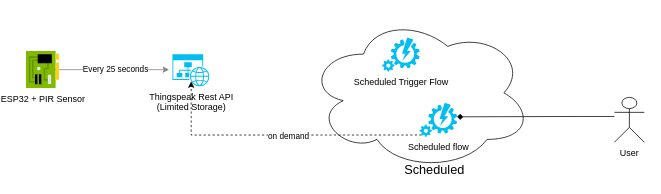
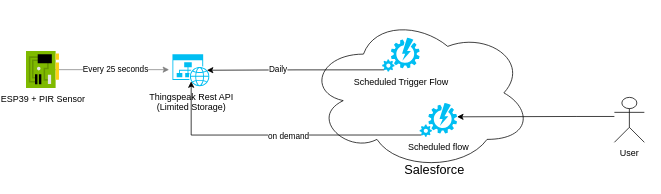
none -> (278, 70)
(43, 100) -> (43, 100)
(464, 117) -> (463, 117)
(205, 135) -> (205, 135)
(435, 171) -> (435, 171)
